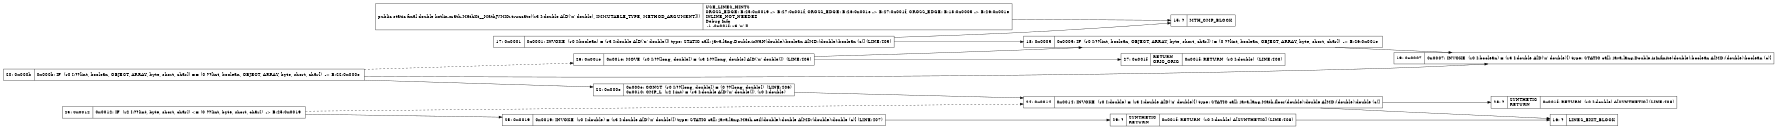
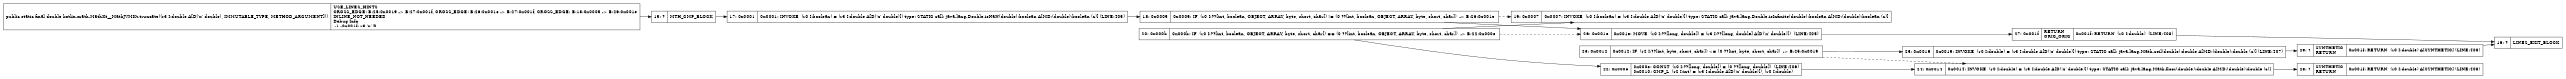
(1031, 32) -> (720, 17)
(1392, 50) -> (1503, 17)
(947, 53) -> (1531, 26)
(1434, 113) -> (2334, 38)
